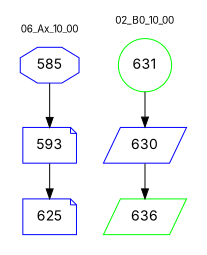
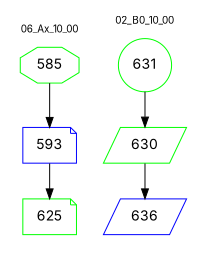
(50, 65) -> (50, 65)
(145, 145) -> (145, 145)
(50, 217) -> (50, 217)
(145, 217) -> (145, 217)
